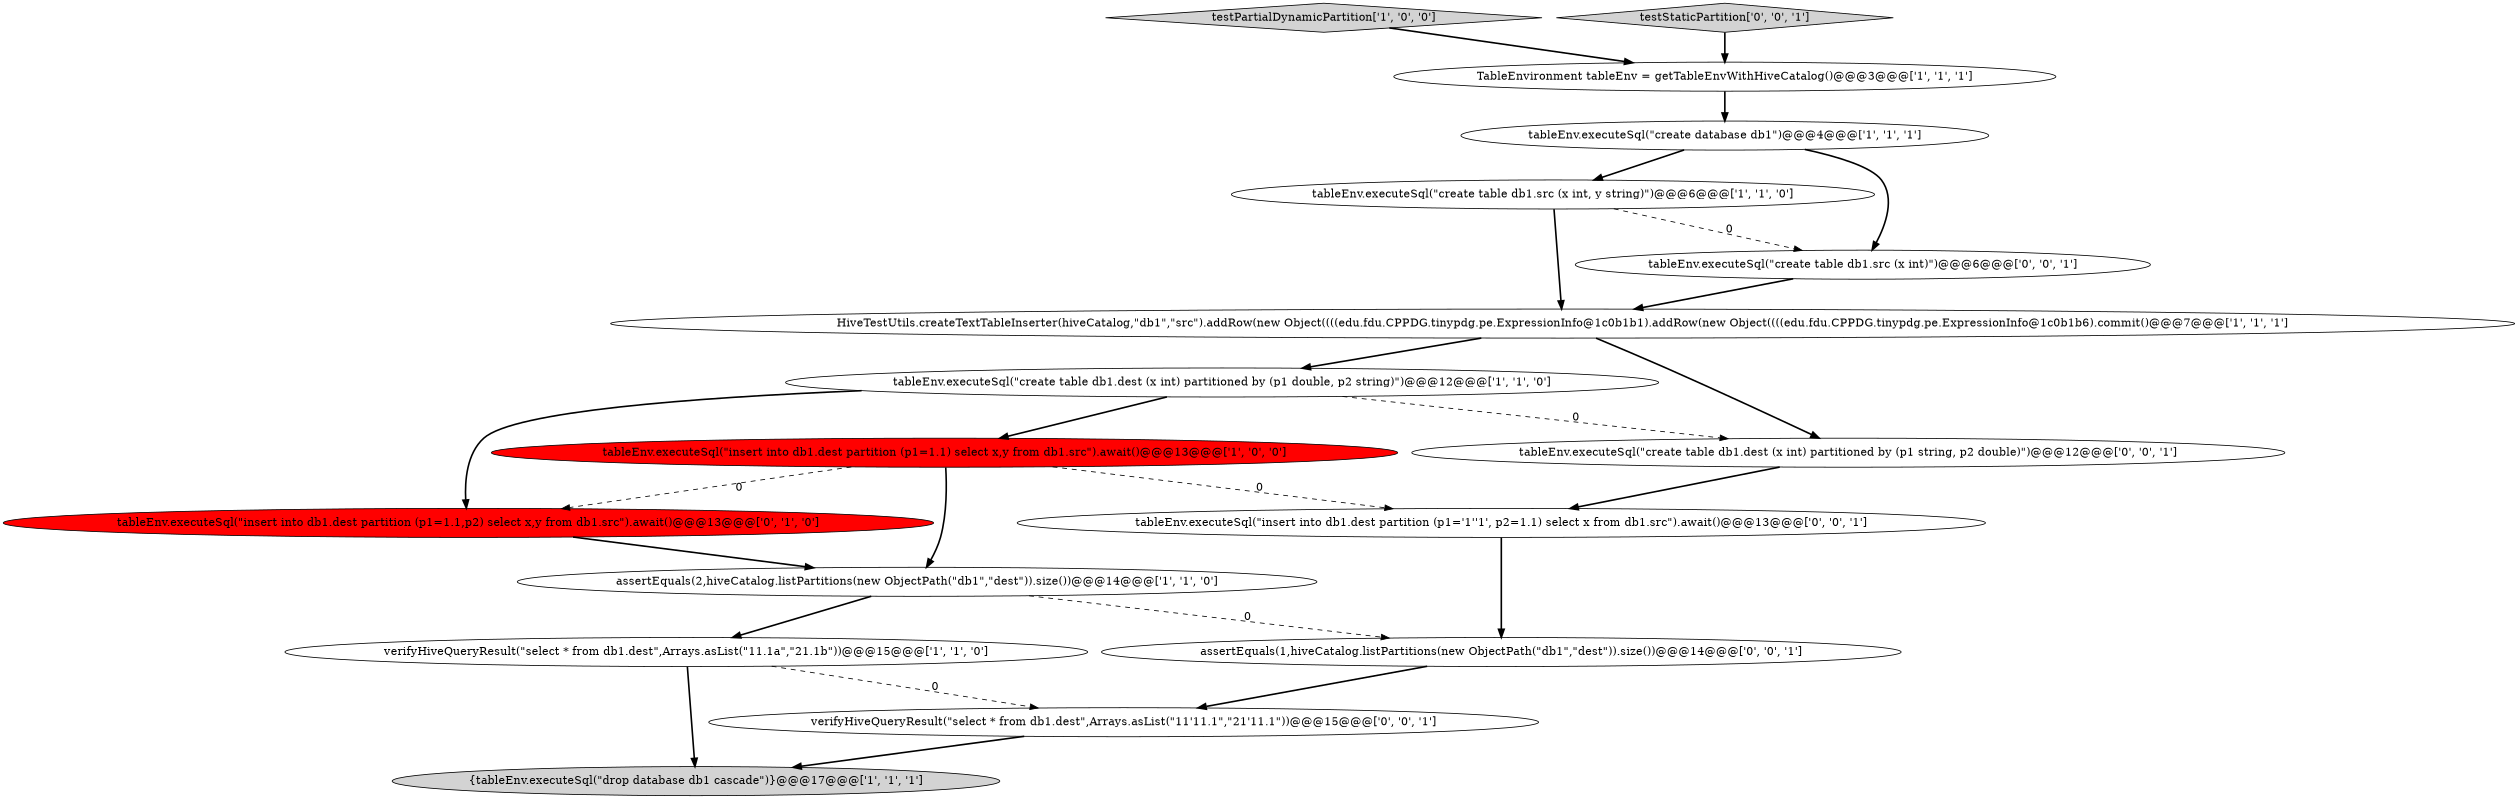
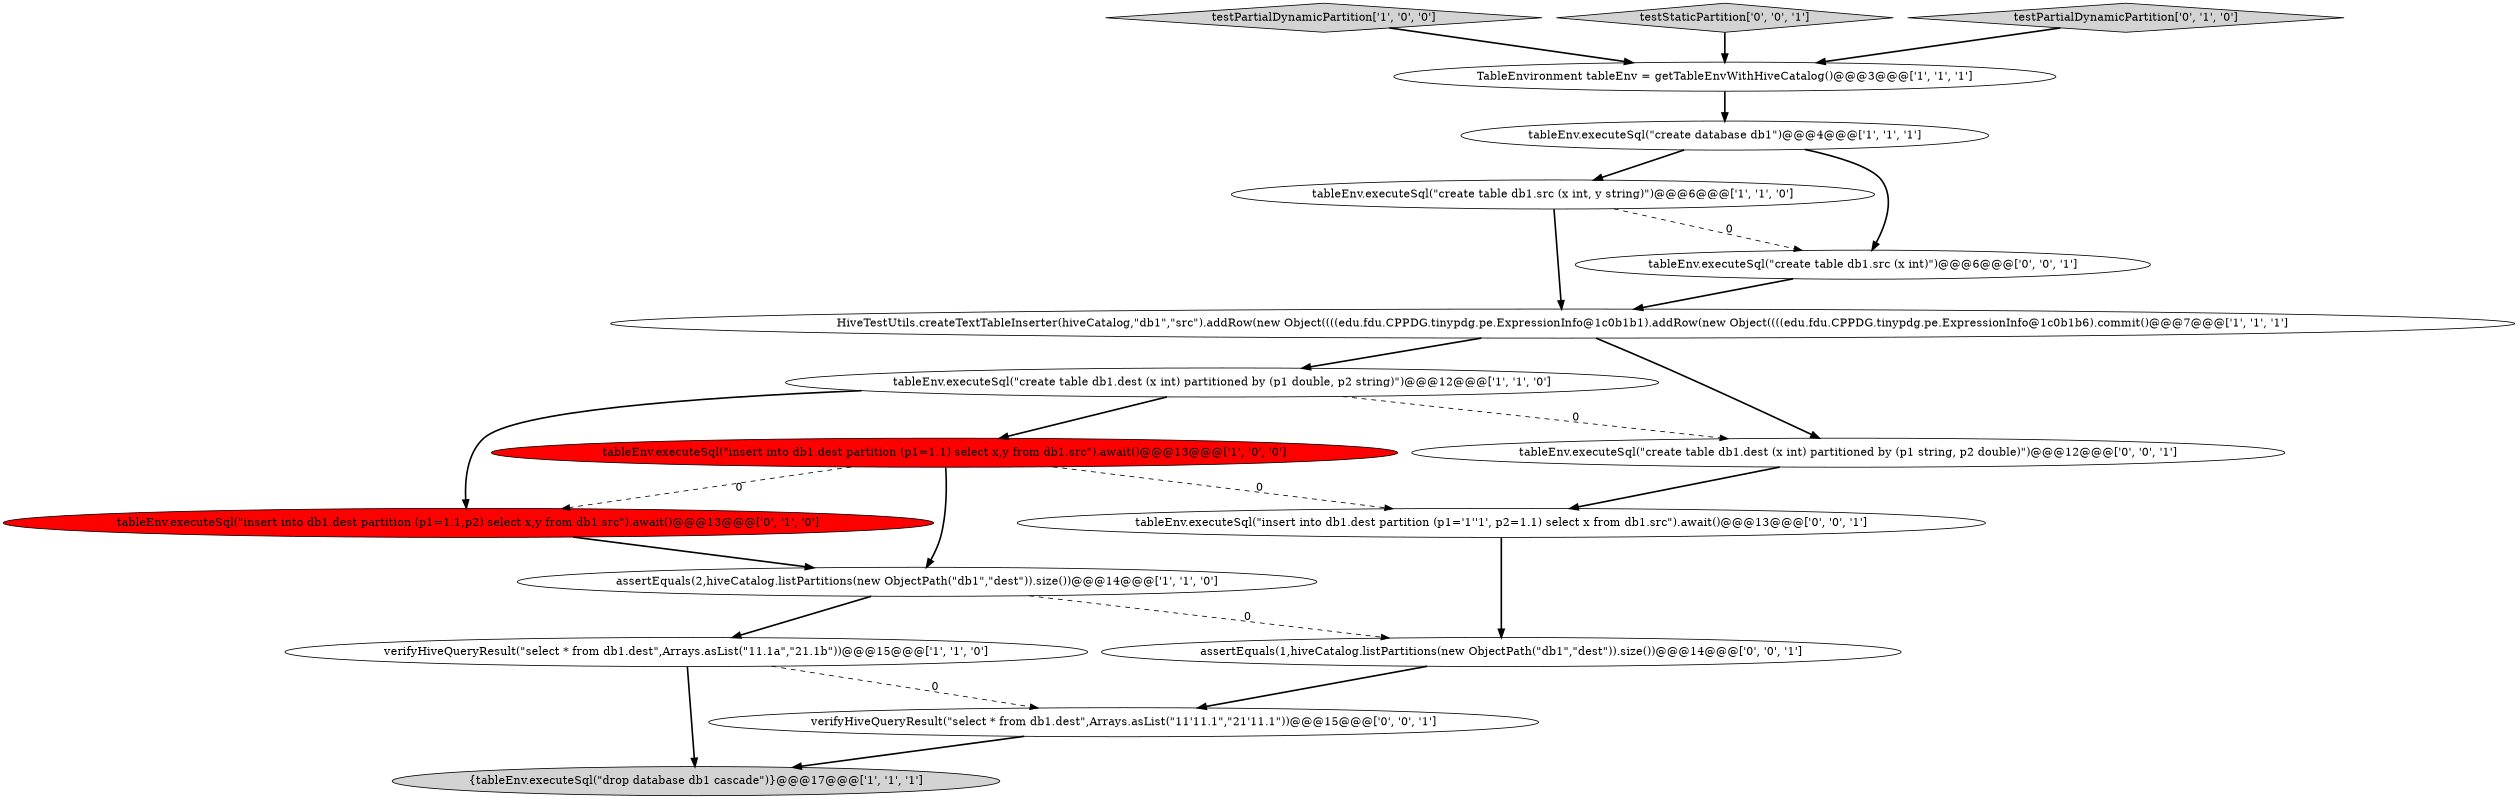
none -> (2126, 18)
